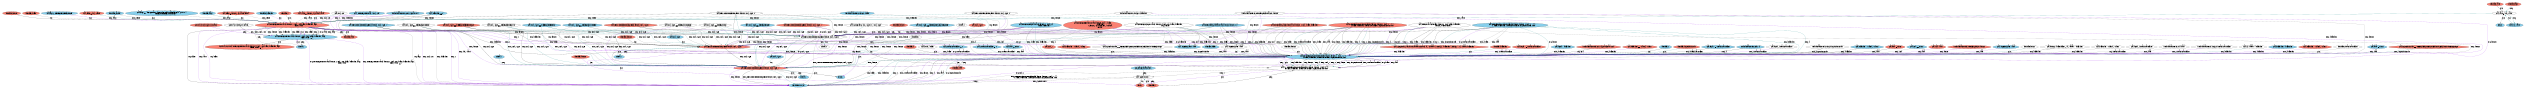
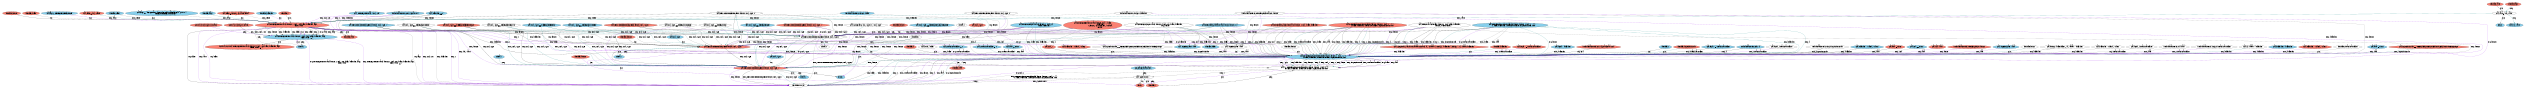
(115, 13) -> (115, 13)
(311, 13) -> none
(339, 13) -> none
(2509, 20) -> none
(239, 25) -> (239, 25)
(1640, 47) -> none
(798, 85) -> (798, 85)
